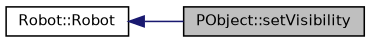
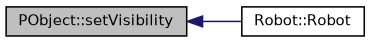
(164, 21) -> (222, 21)
